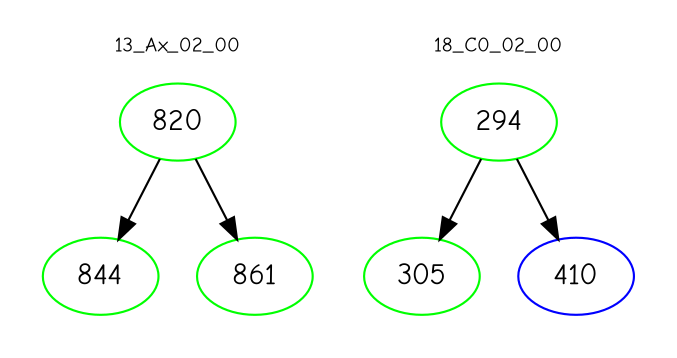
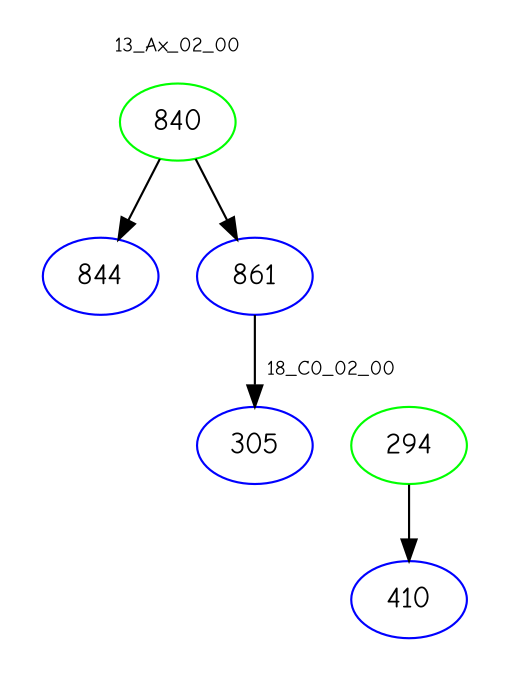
(178, 122) -> (178, 122)
(465, 190) -> (255, 362)
(101, 276) -> (101, 276)
(255, 276) -> (255, 276)
(422, 276) -> (255, 445)
